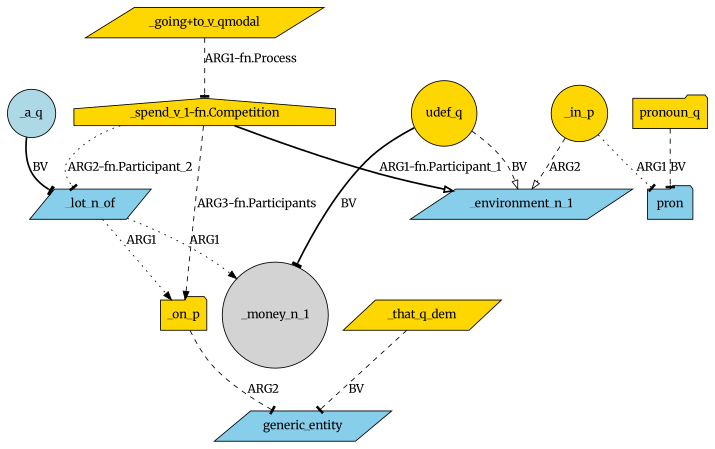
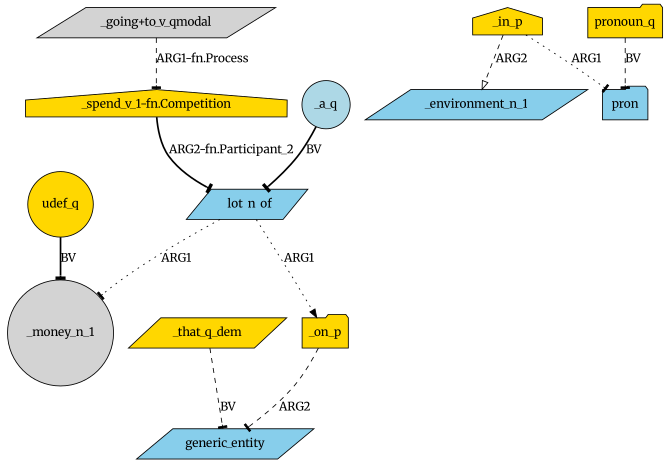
(205, 23) -> (156, 23)
(579, 113) -> (508, 23)
(81, 147) -> (171, 159)
(497, 153) -> none
(338, 162) -> none
(195, 209) -> none
(181, 242) -> (160, 254)
